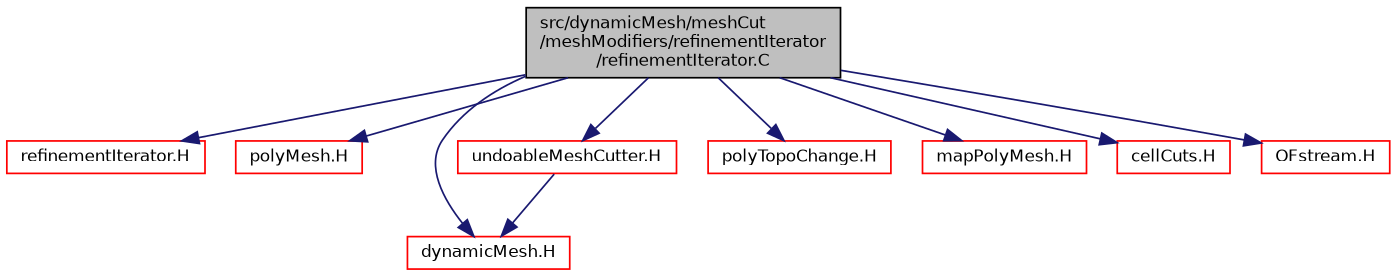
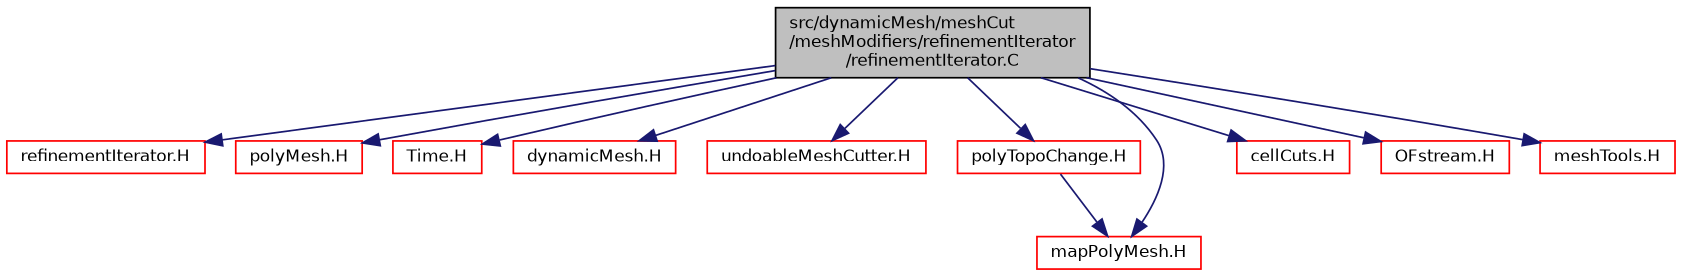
none -> (437, 157)
none -> (1608, 157)
none -> (1079, 198)
(533, 199) -> none
